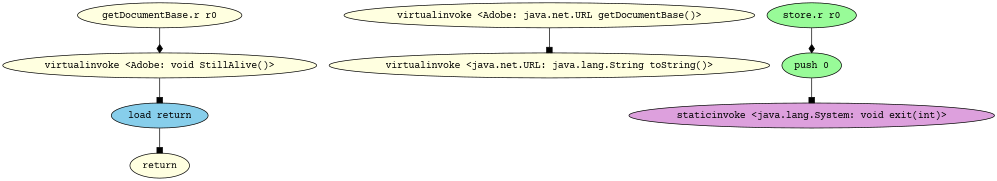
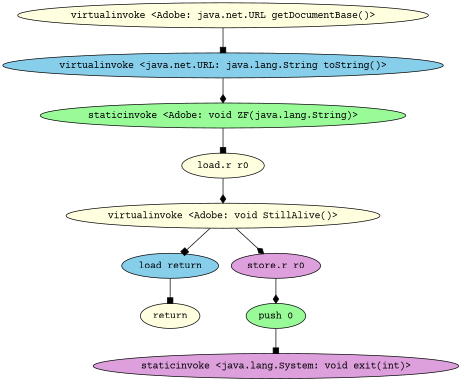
(160, 15) -> (223, 166)
(812, 15) -> (276, 266)
(549, 65) -> (223, 65)
none -> (223, 116)
none -> (247, 238)
